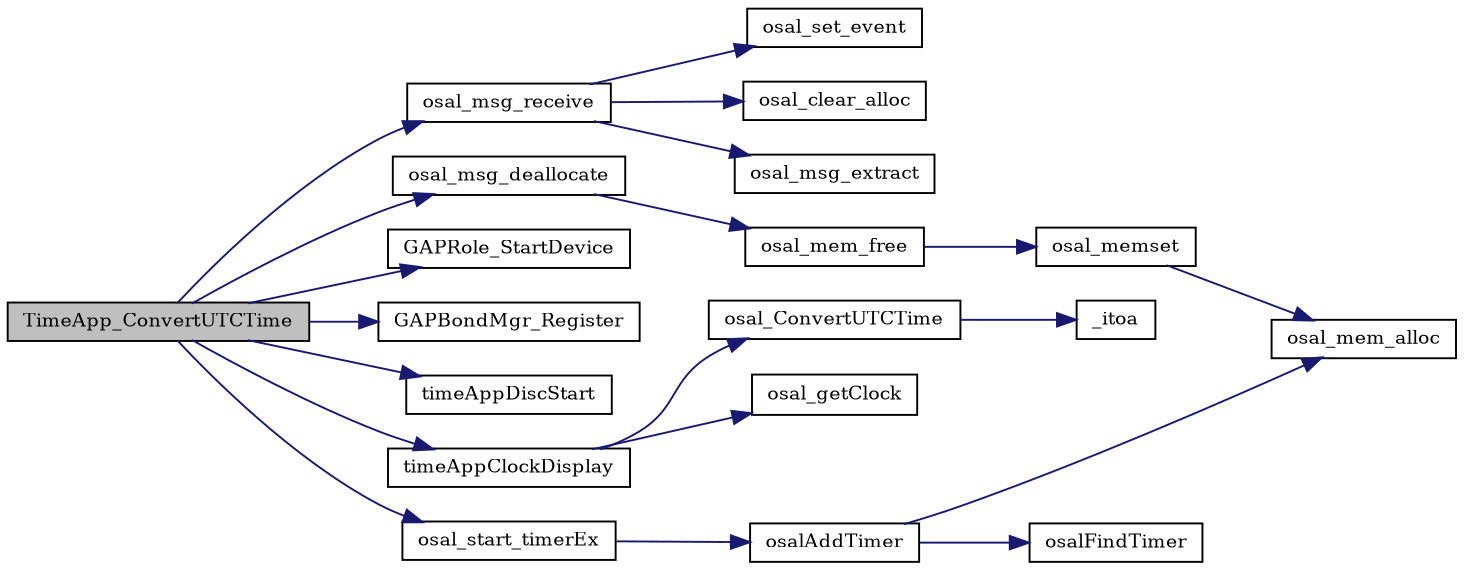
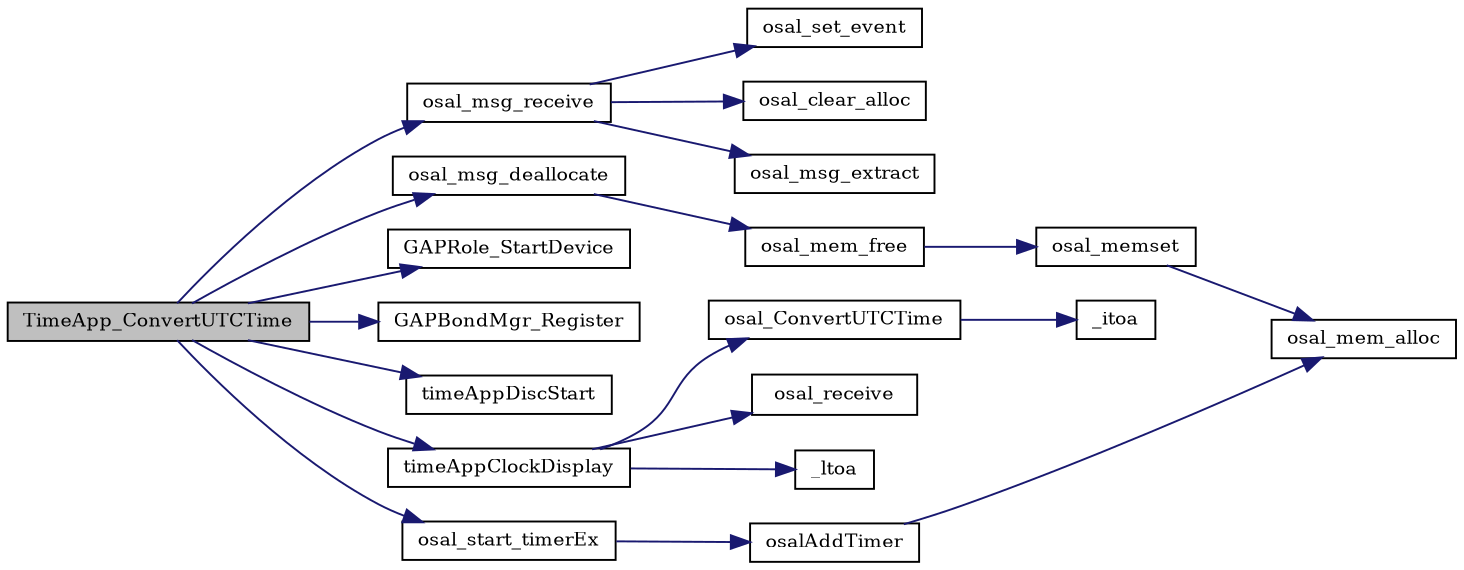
(835, 395) -> (835, 395)
none -> (835, 470)
(1116, 543) -> none
